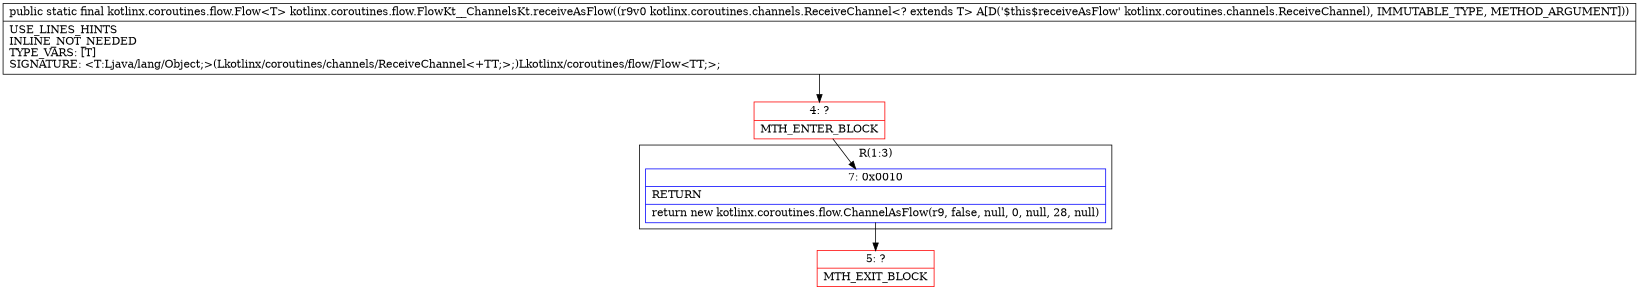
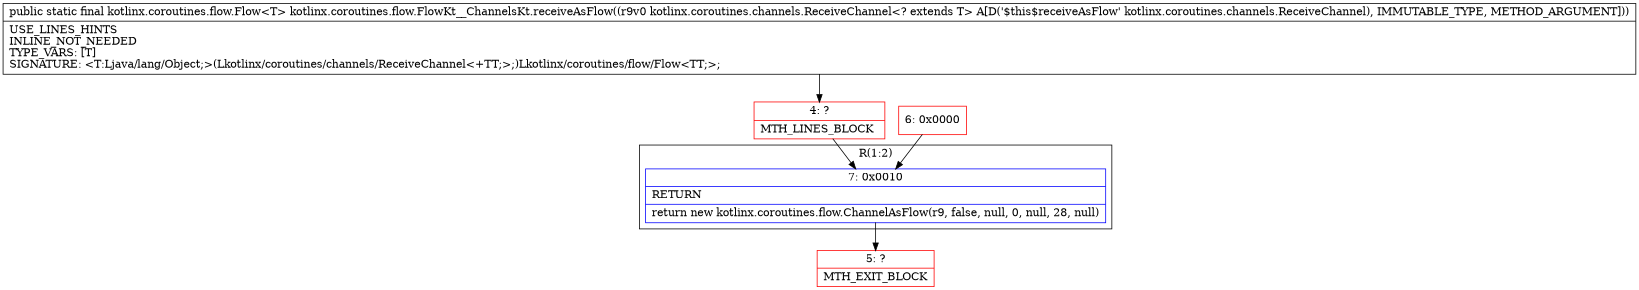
none -> (933, 120)
(819, 129) -> (817, 129)
(876, 154) -> (876, 154)
